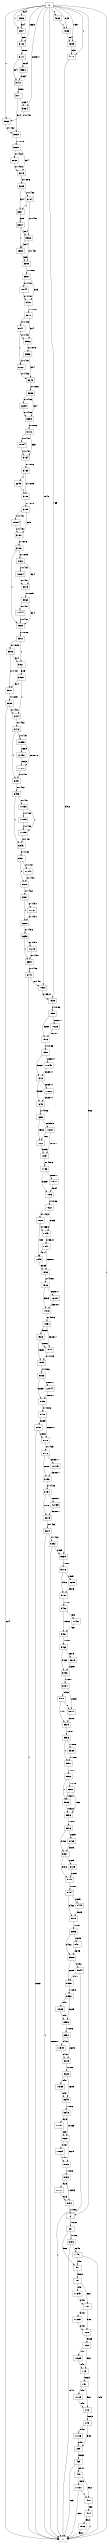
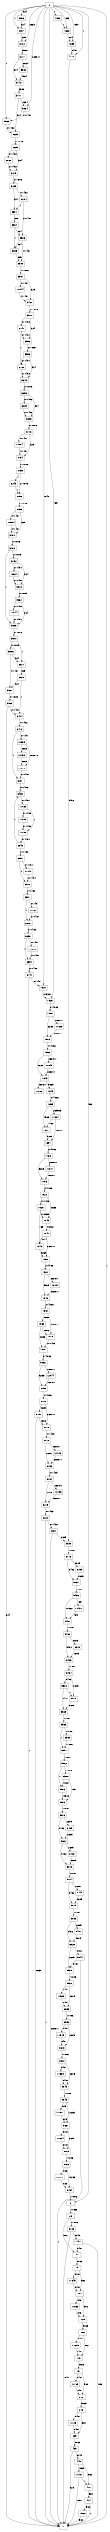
(15, 819) -> (14, 820)
(45, 1097) -> none
(54, 1188) -> (52, 1175)
